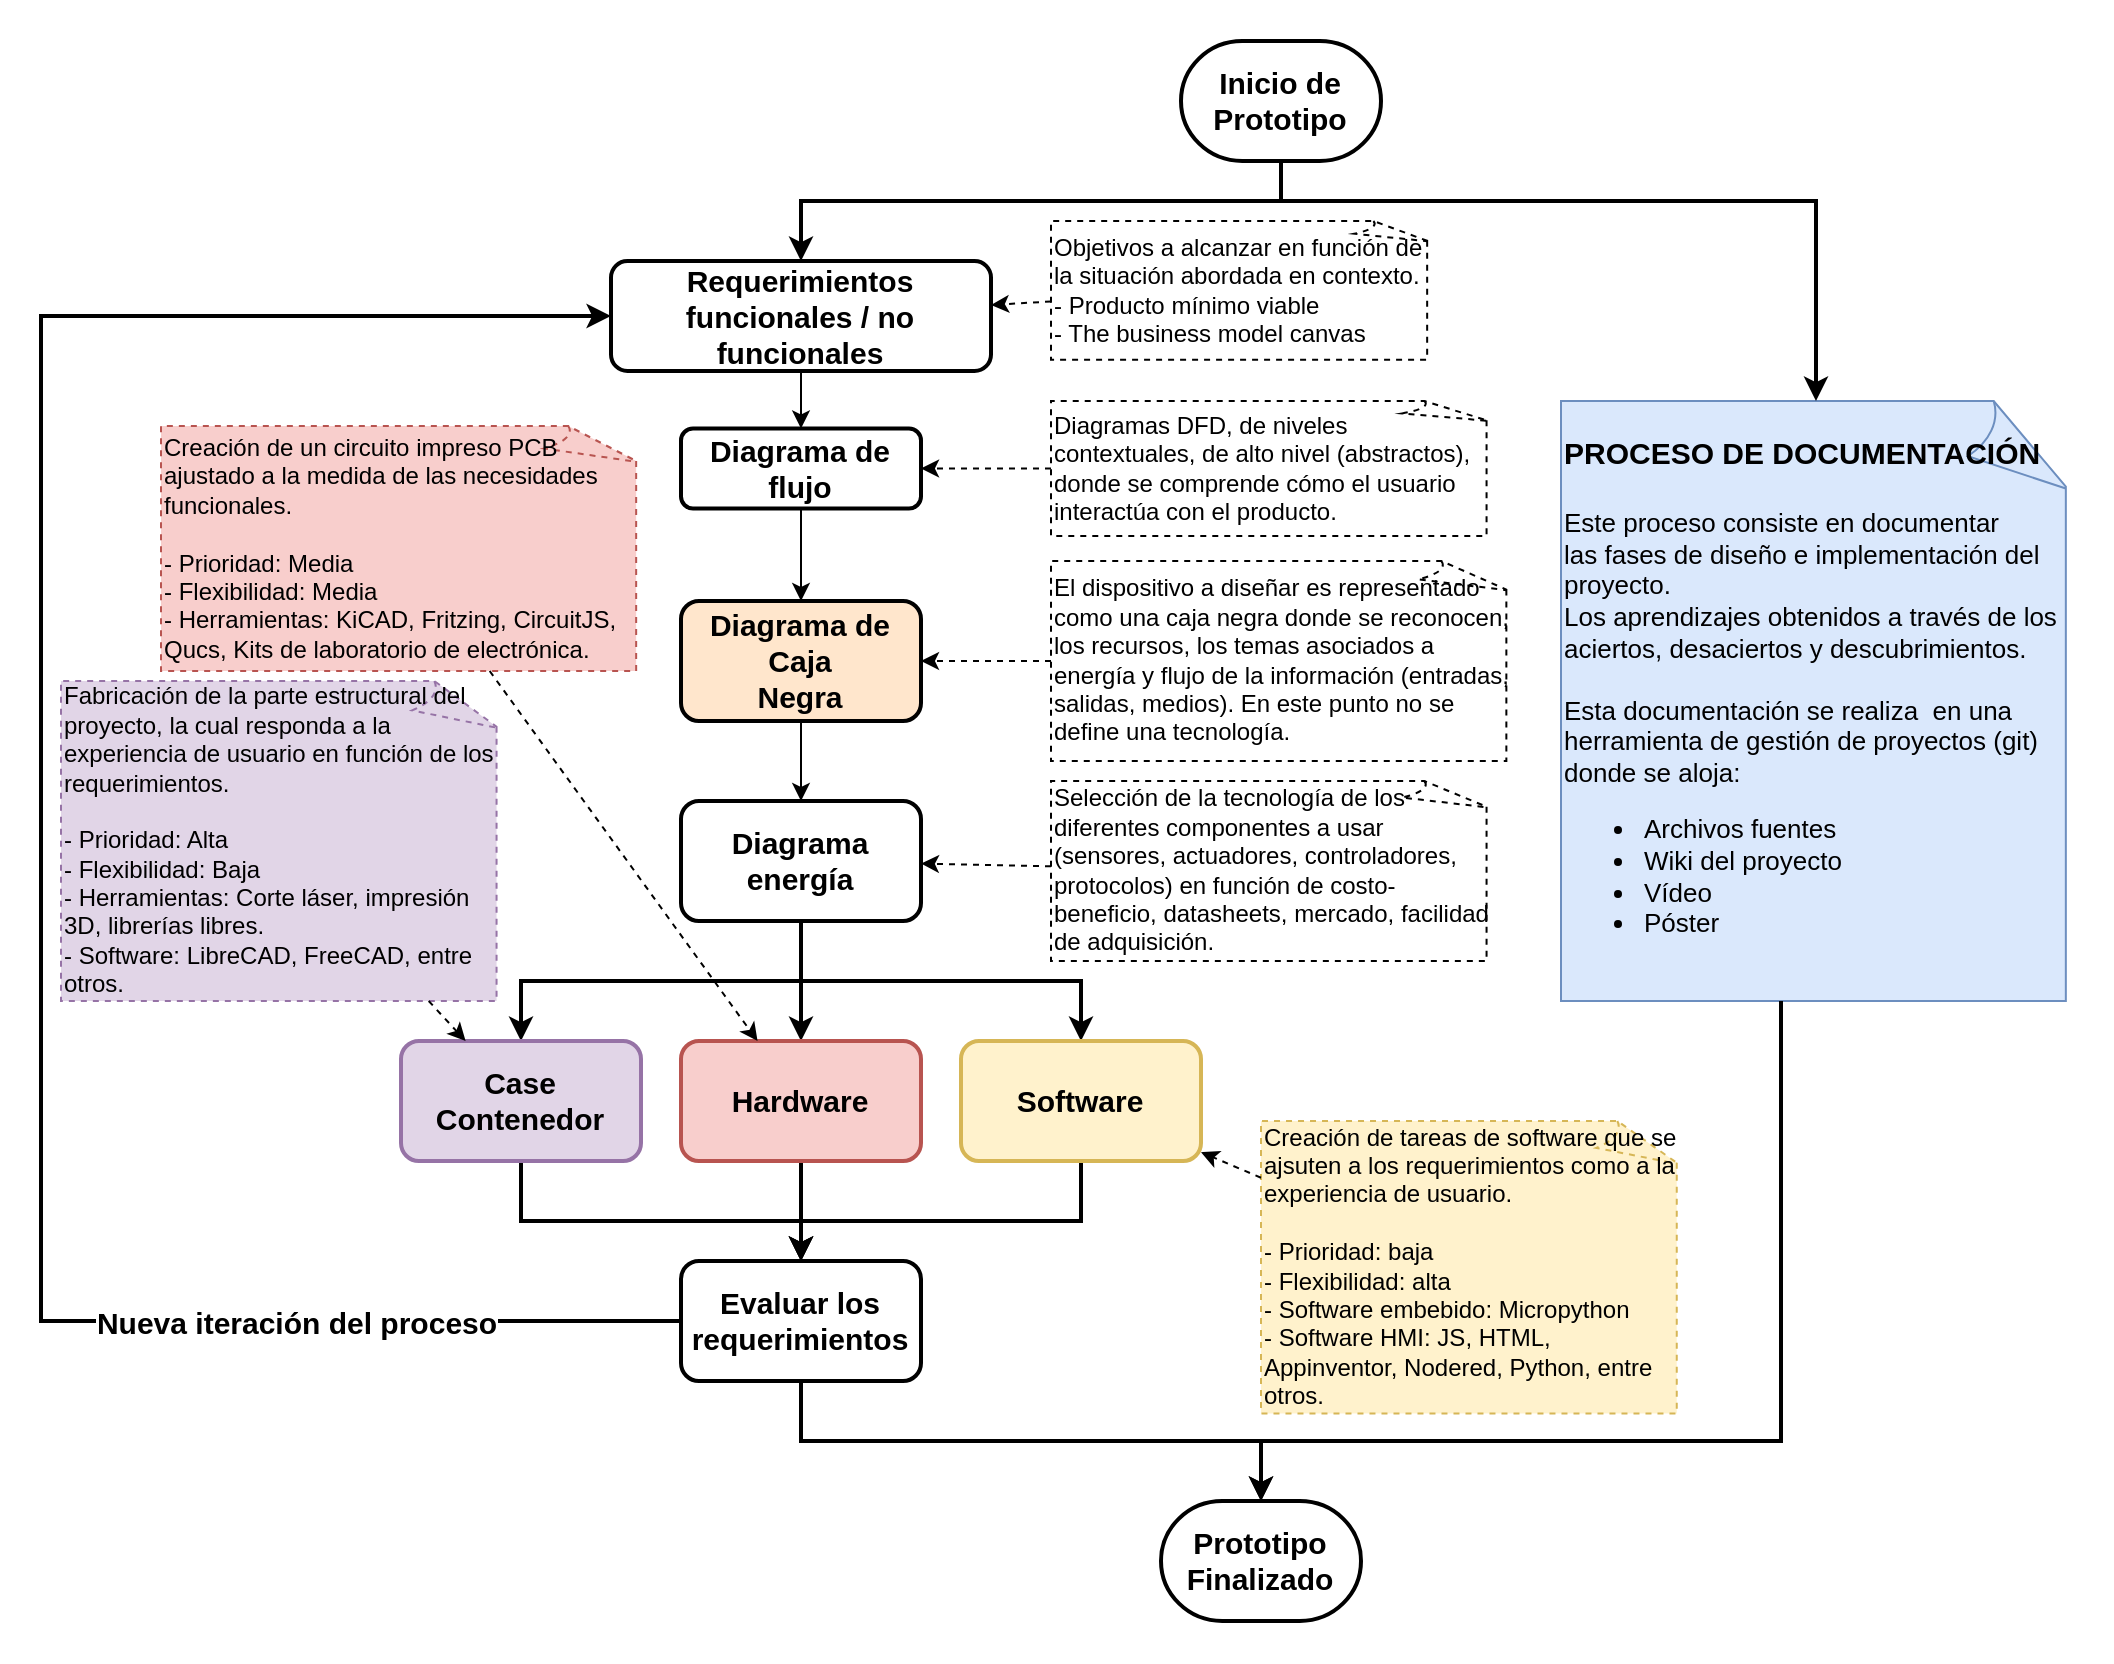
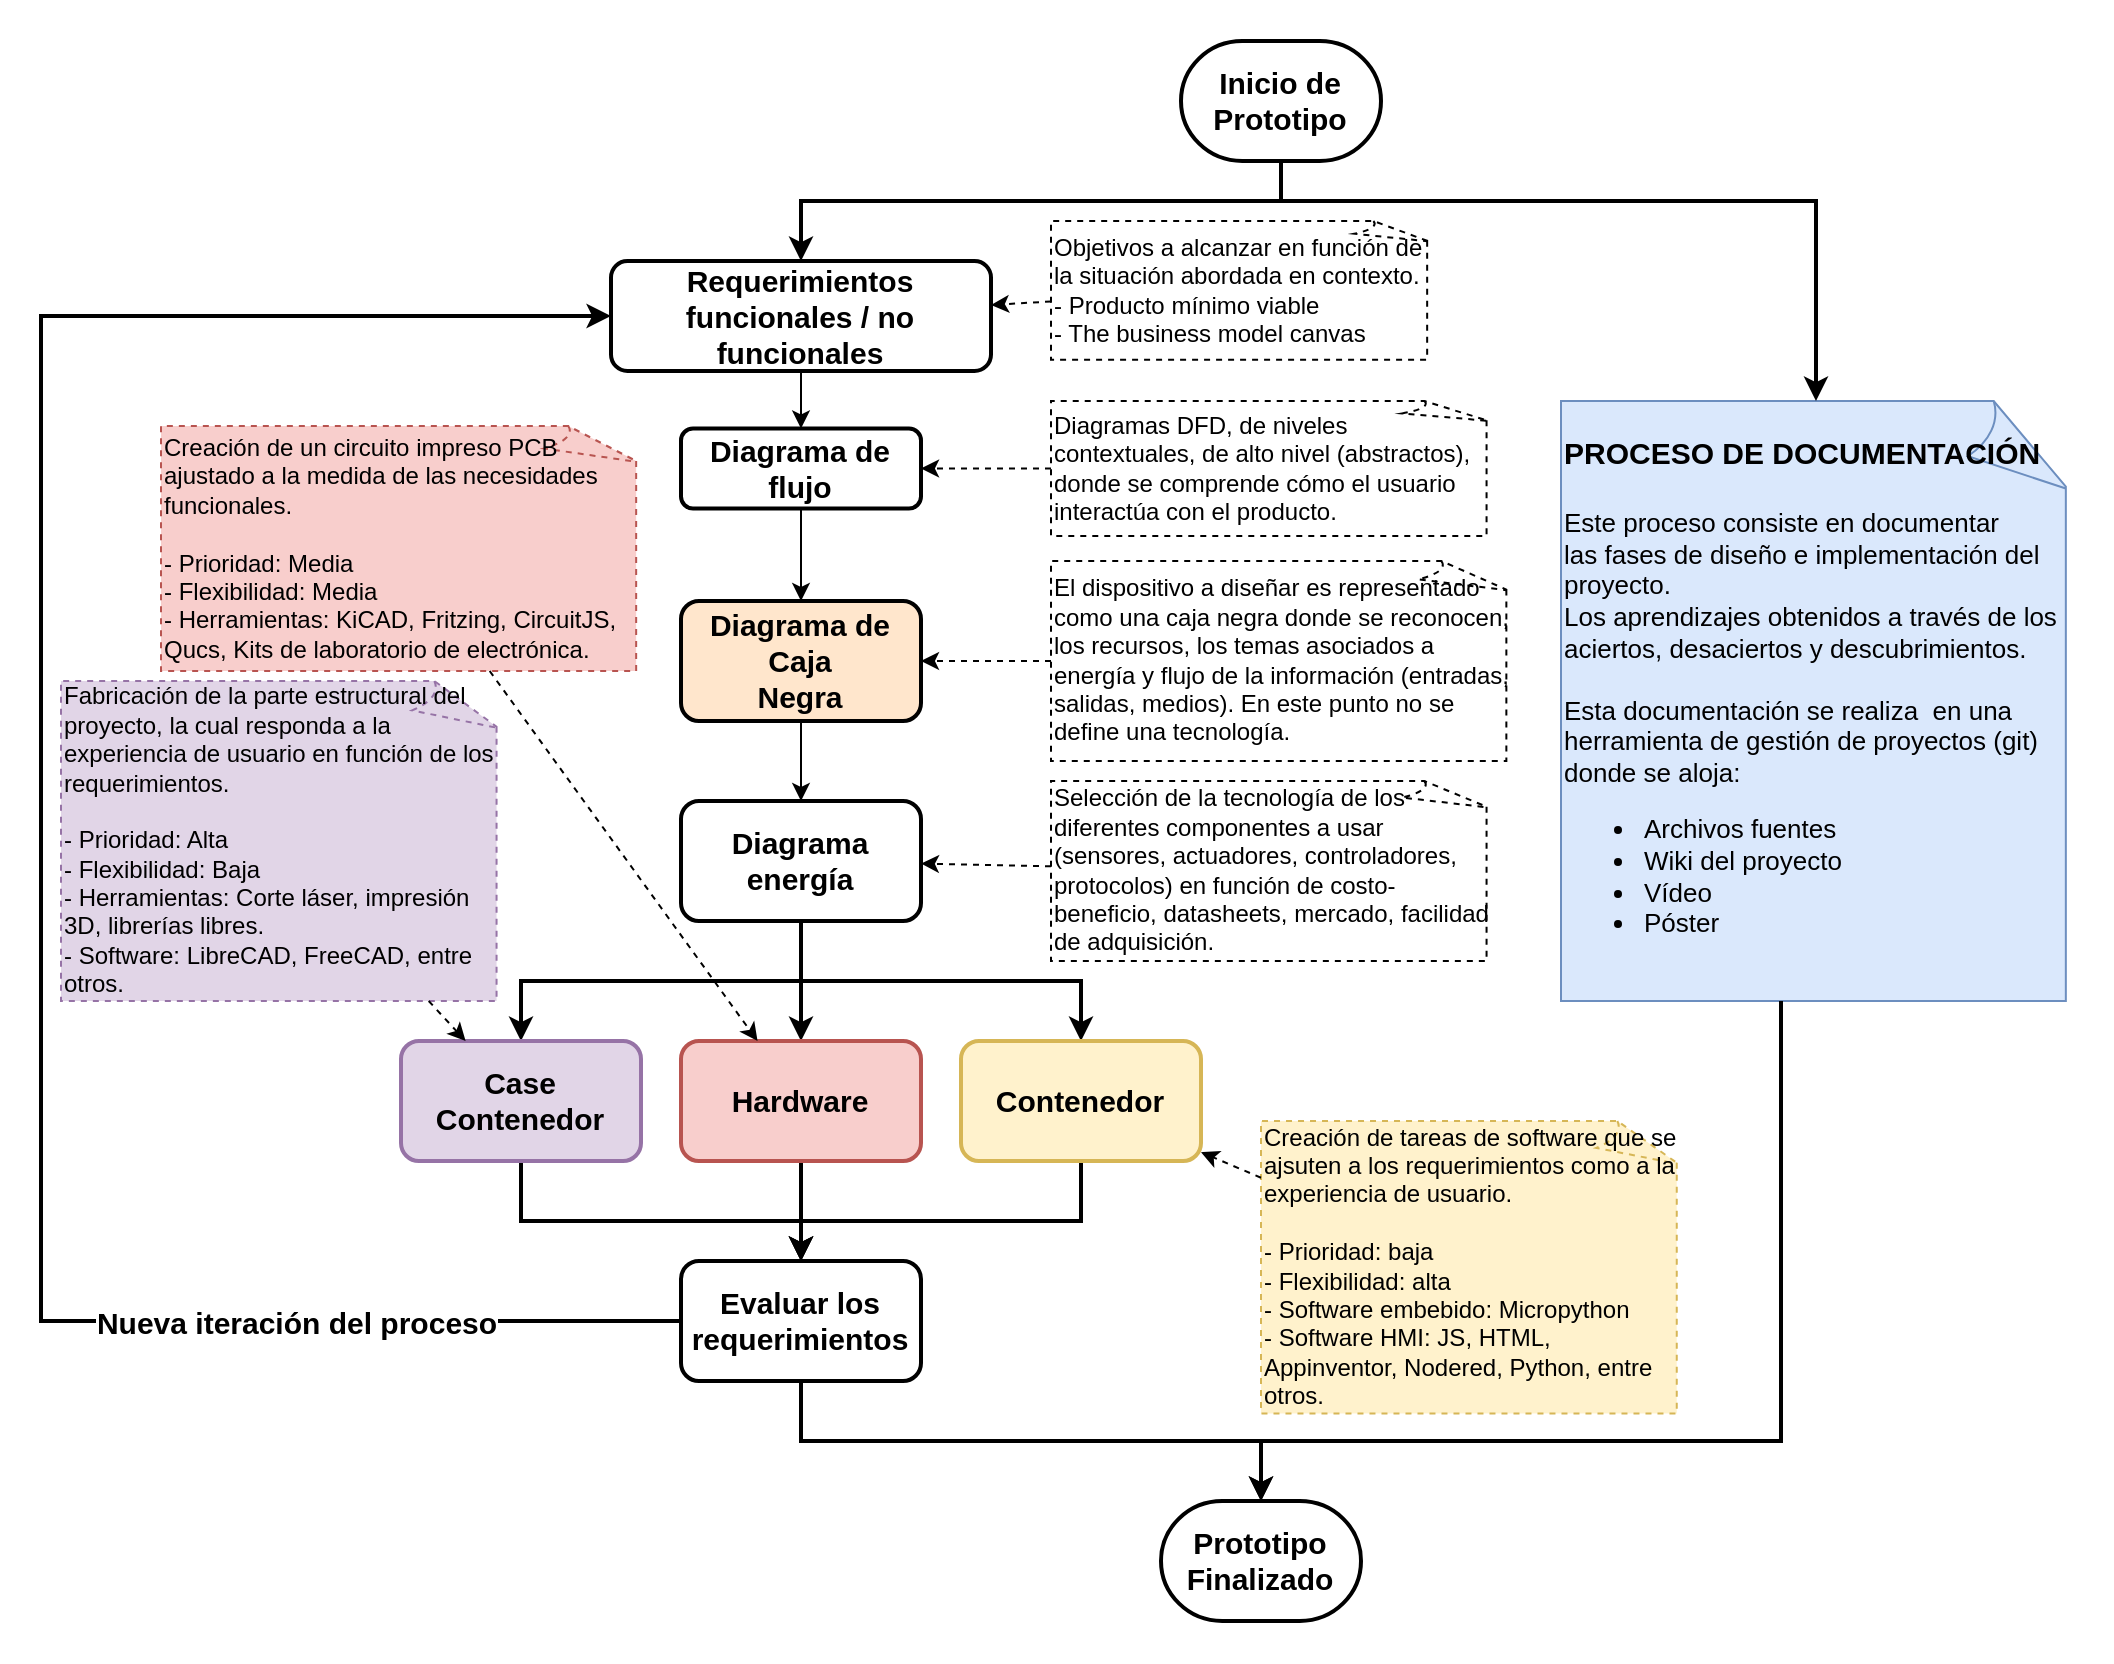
(1081, 1101) -> (1081, 1101)
